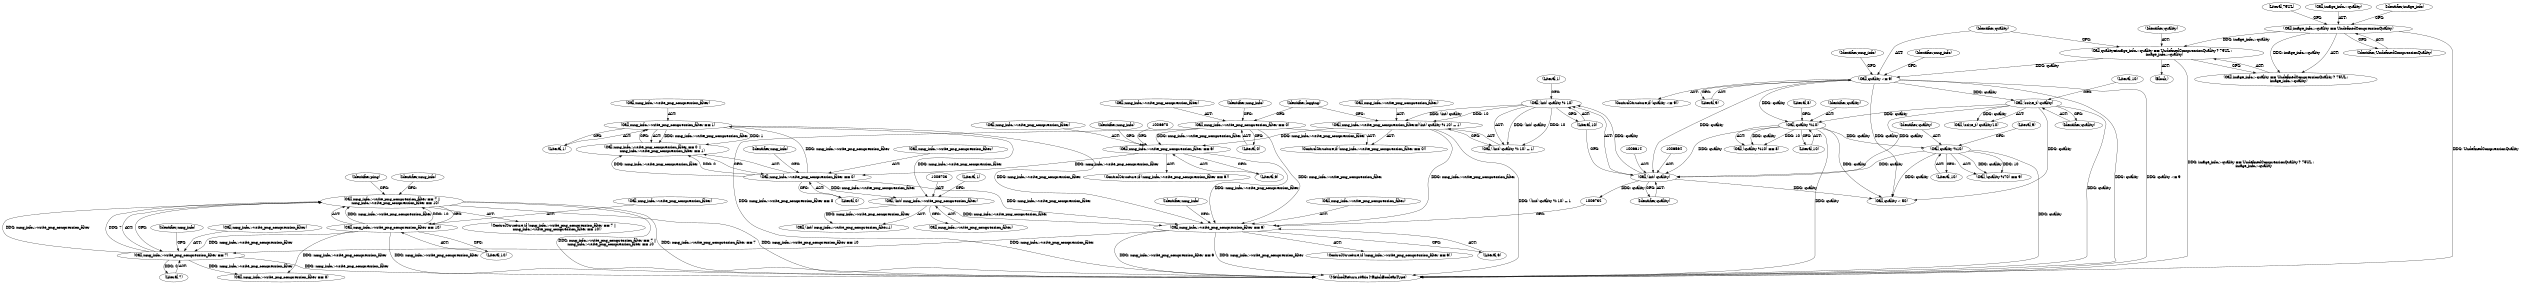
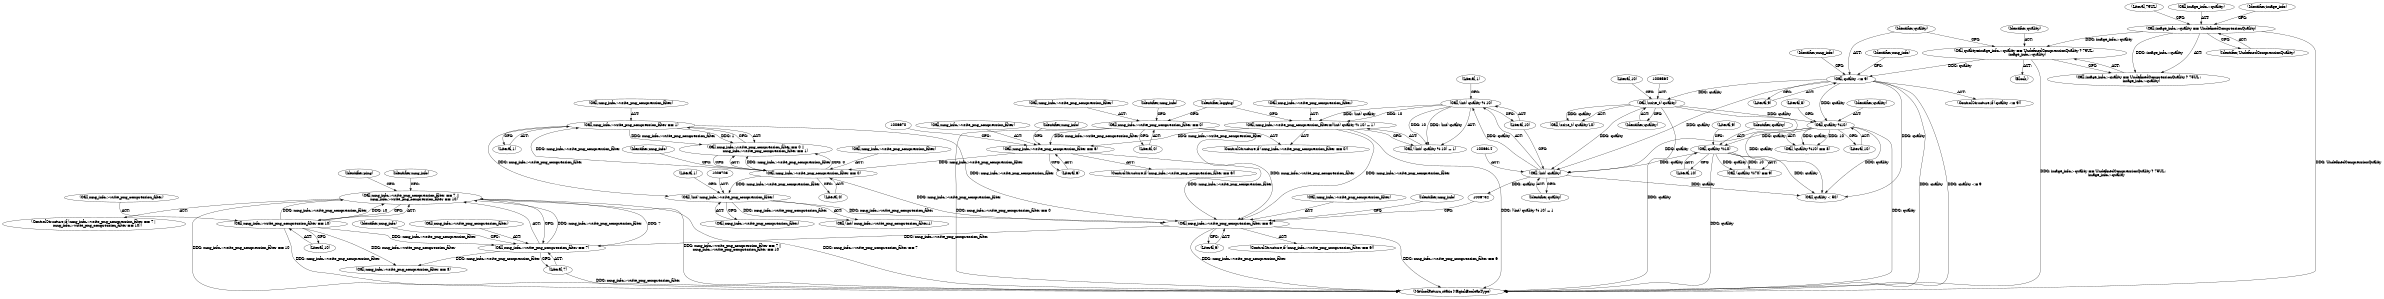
(1665, 162) -> (1659, 90)
(171, 267) -> (547, 259)
(775, 276) -> (981, 290)
